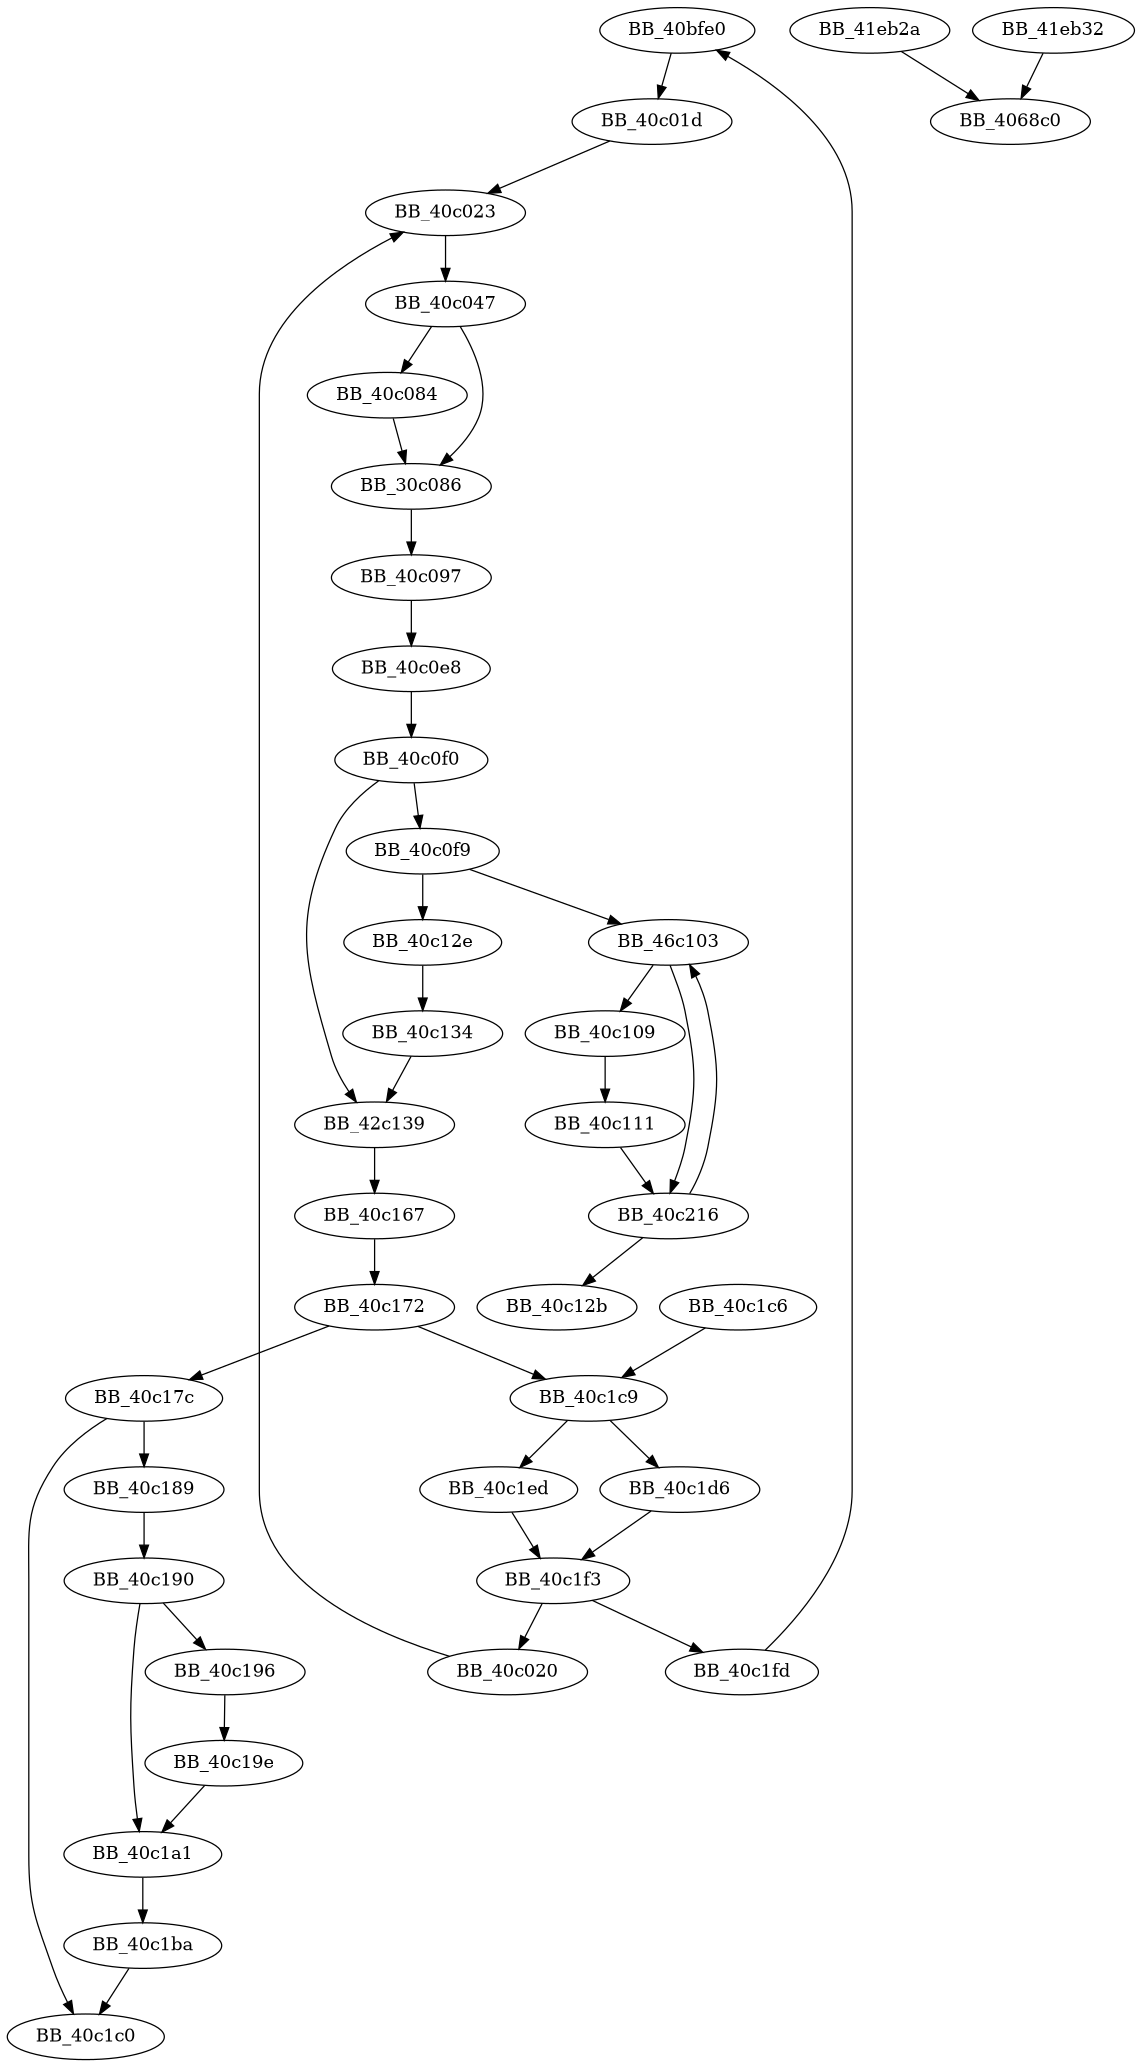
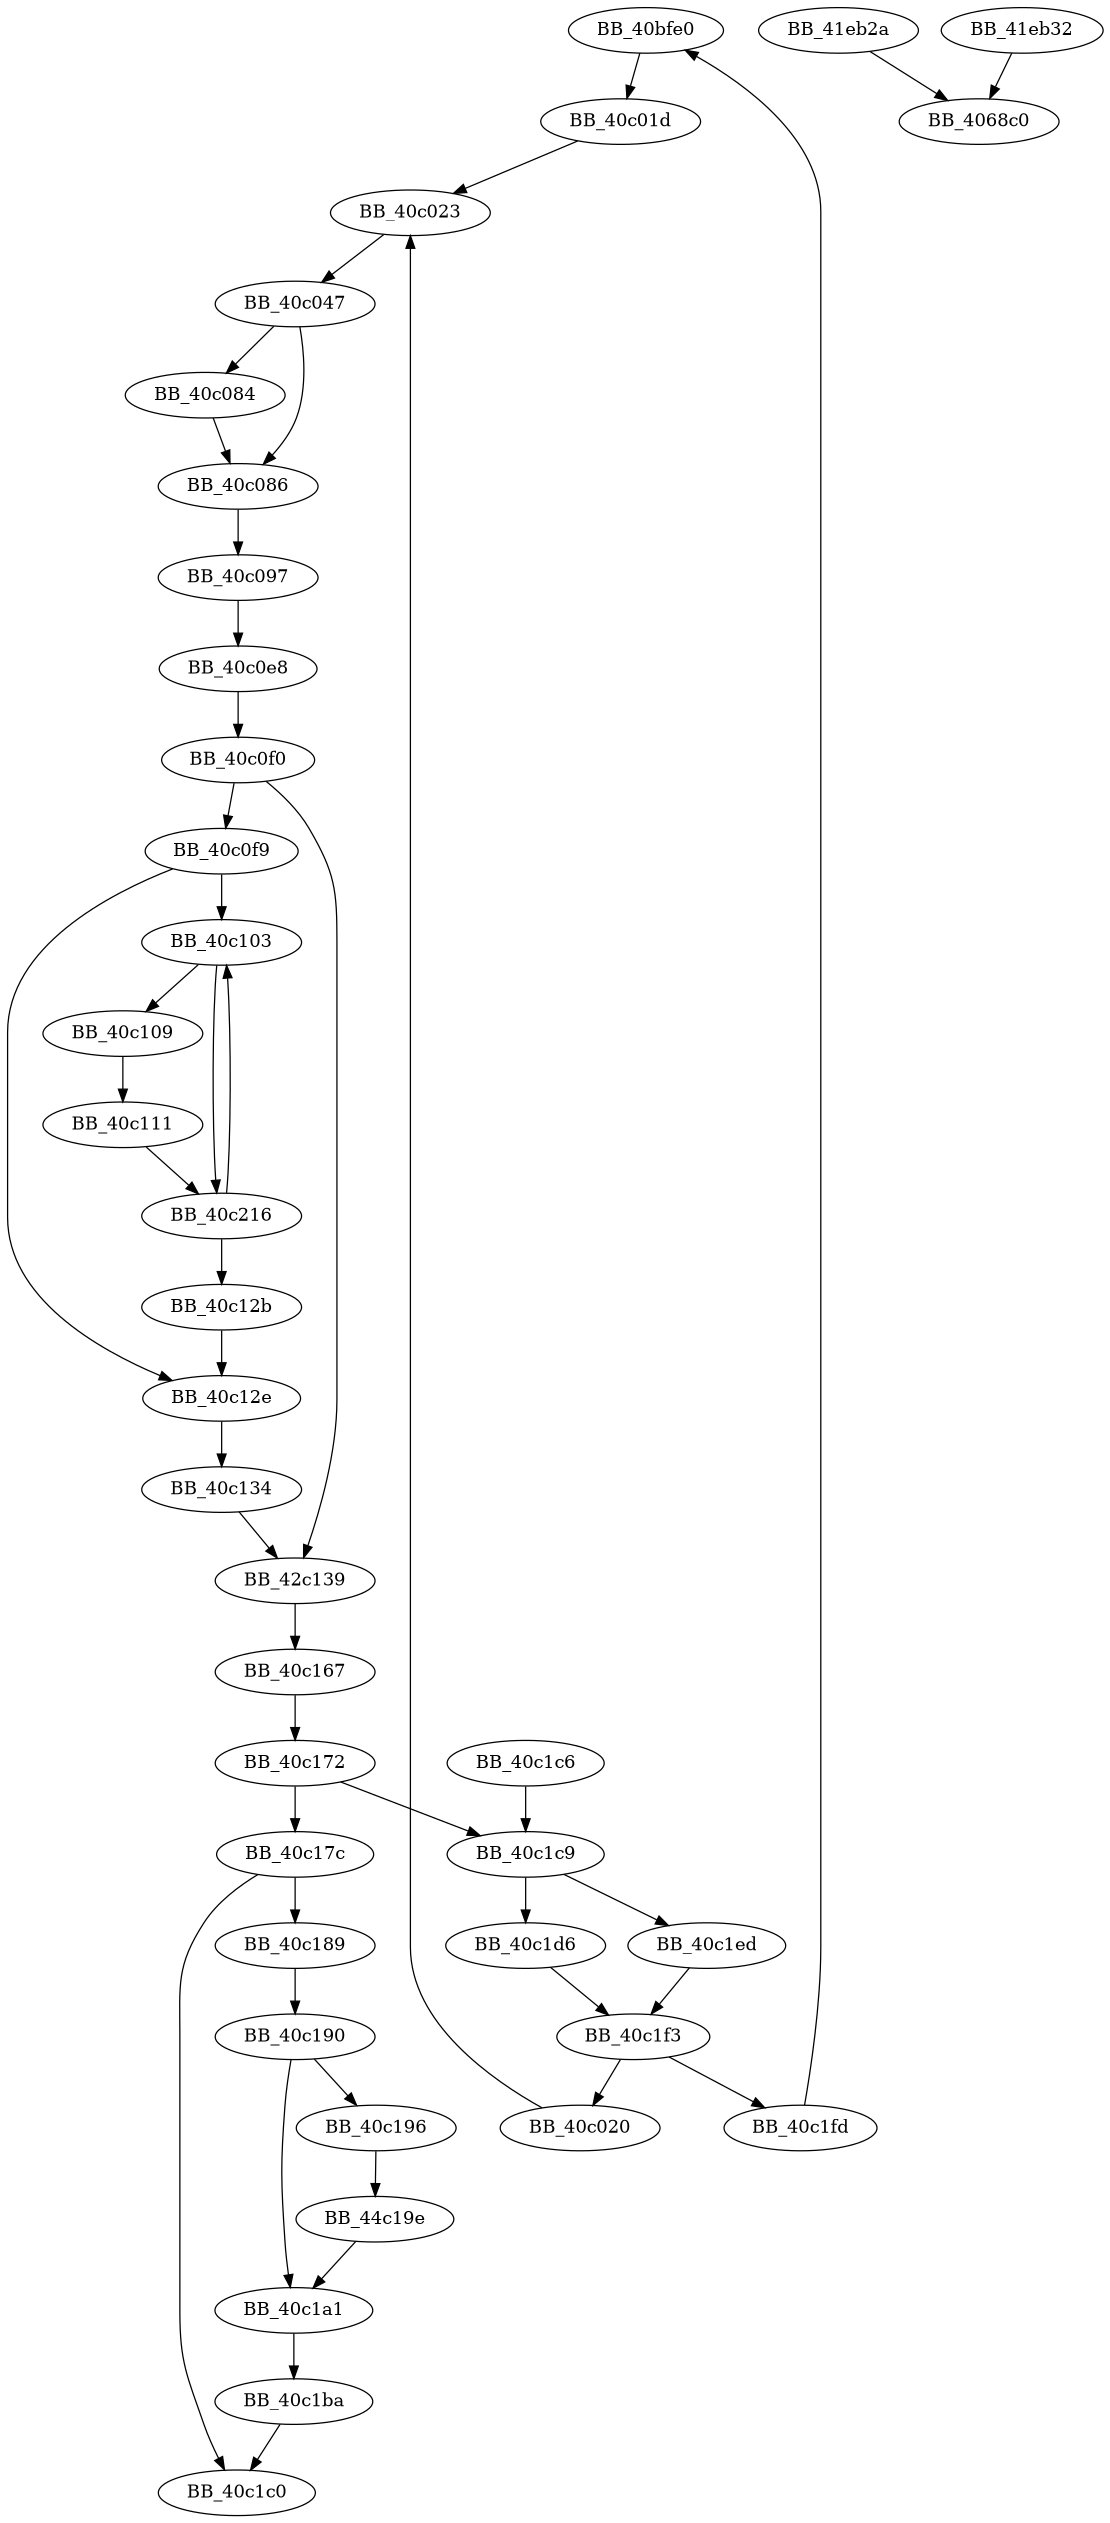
(411, 486) -> (238, 486)
(668, 942) -> (222, 942)
none -> (222, 1347)
(224, 1763) -> (375, 2219)
